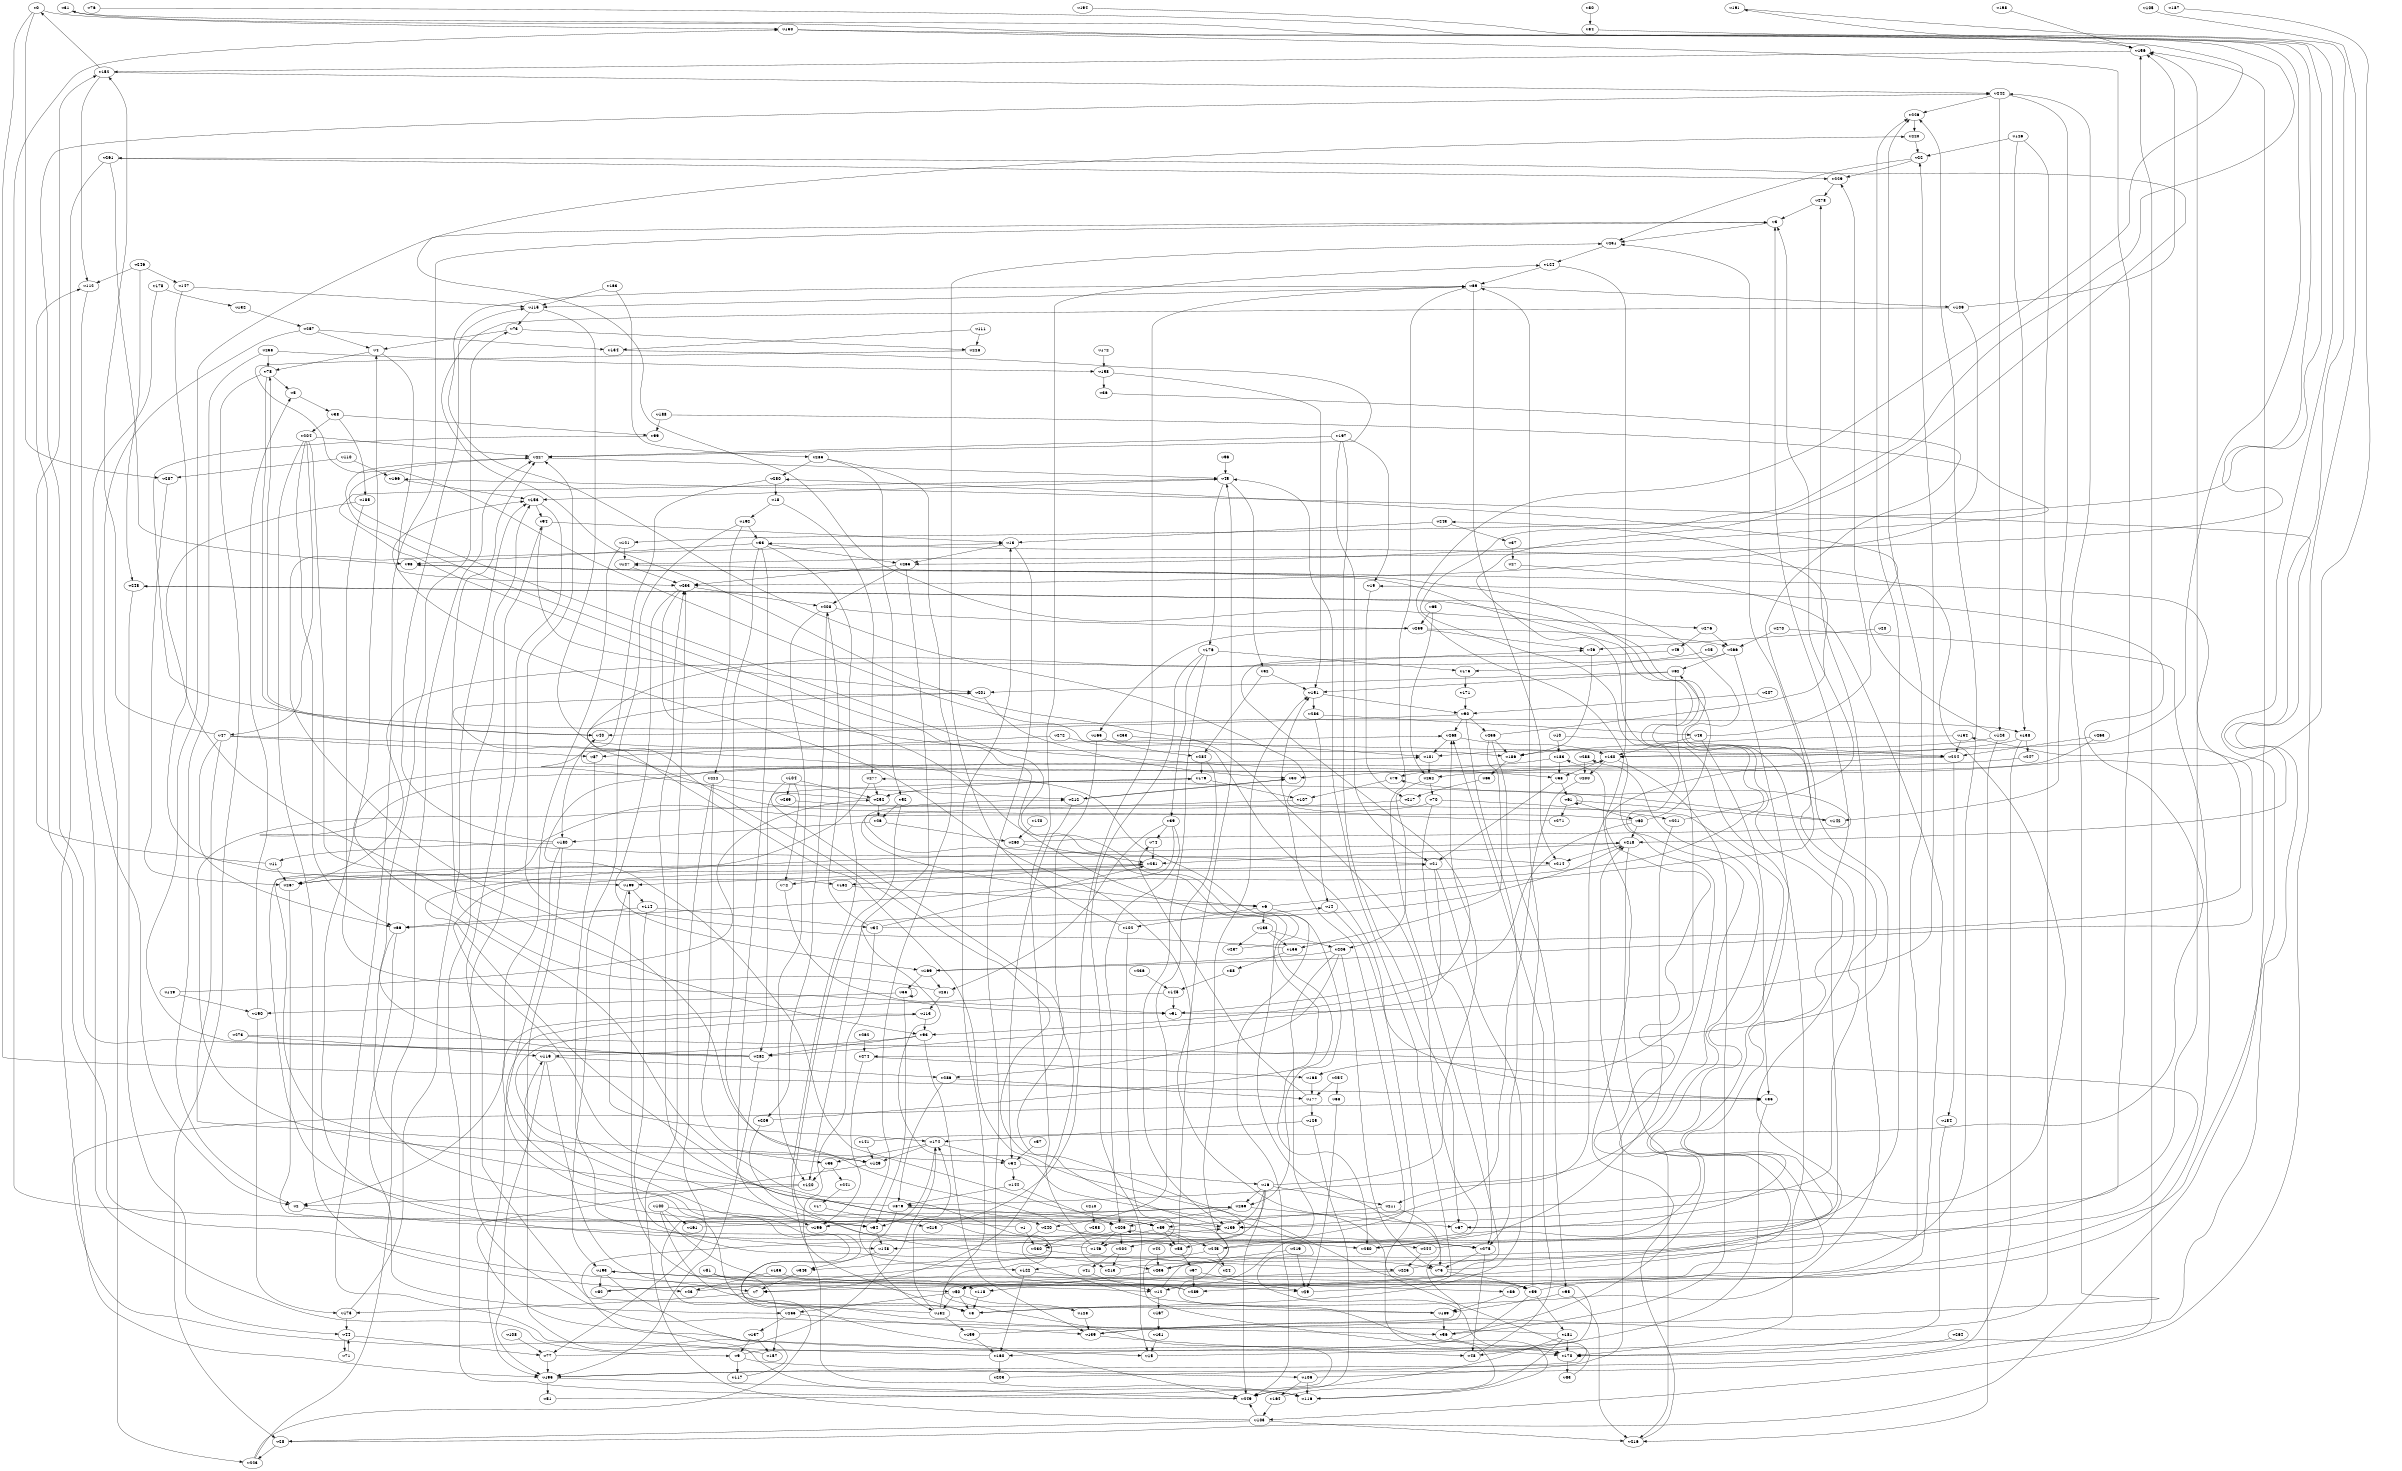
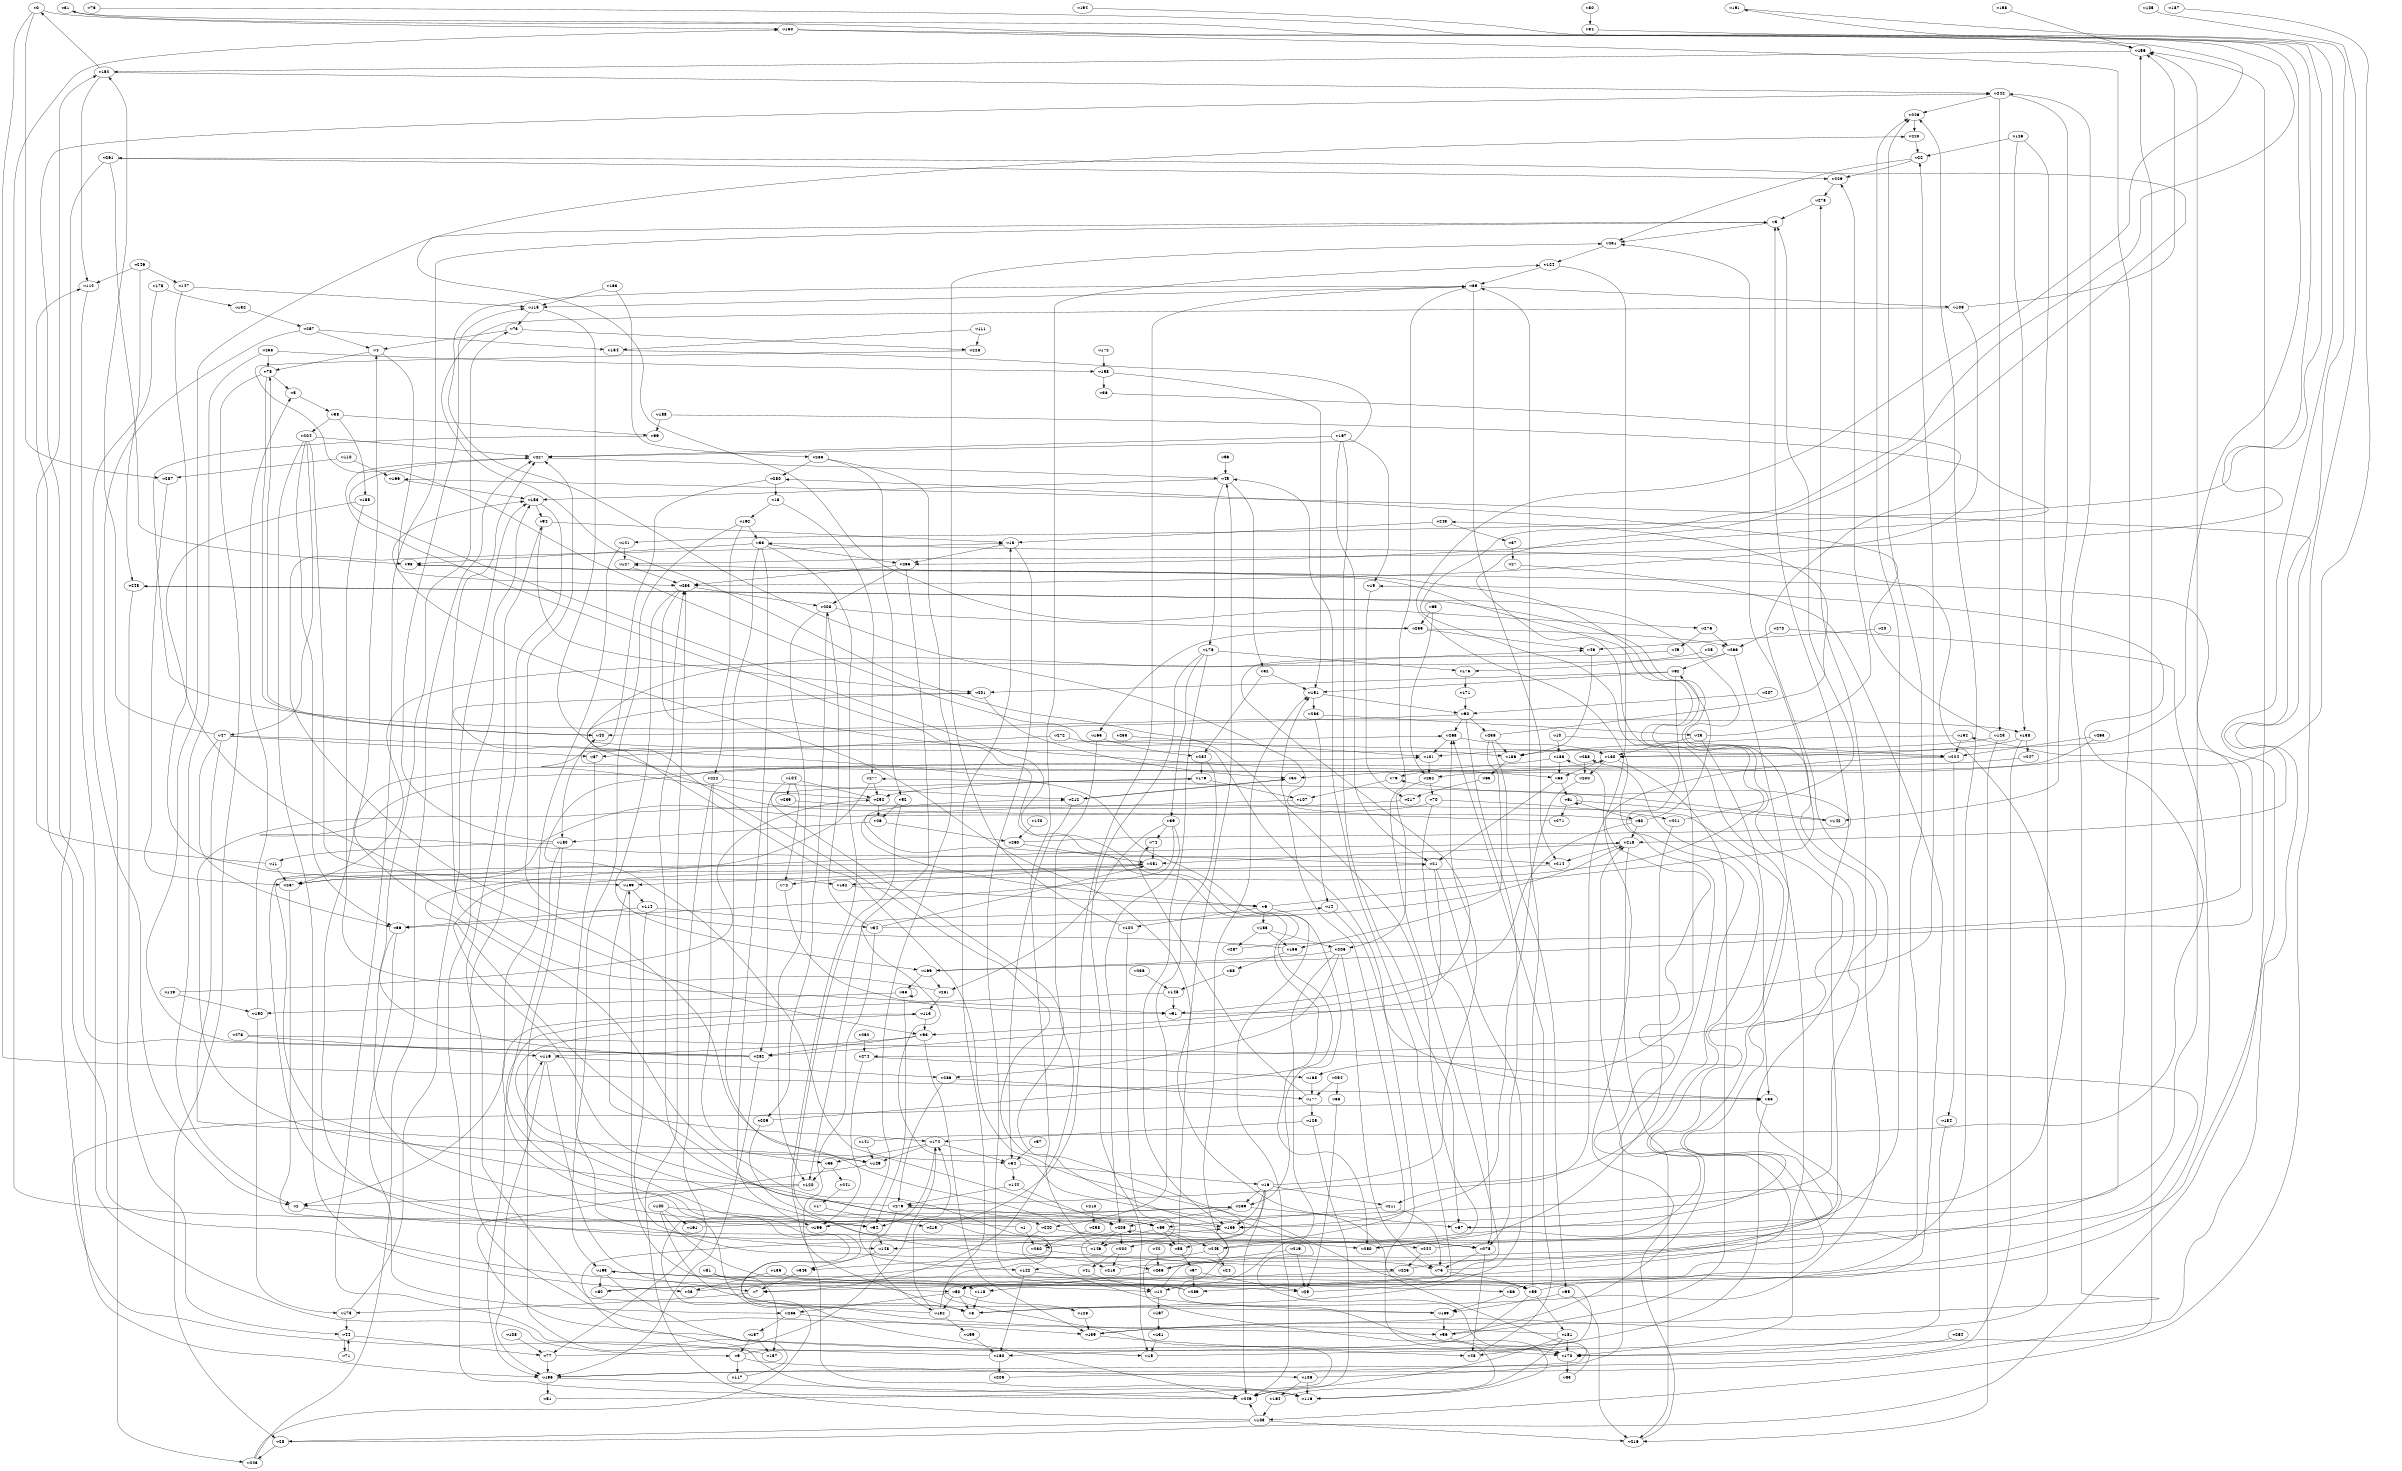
(932, 761) -> none
(898, 1206) -> (898, 1206)
